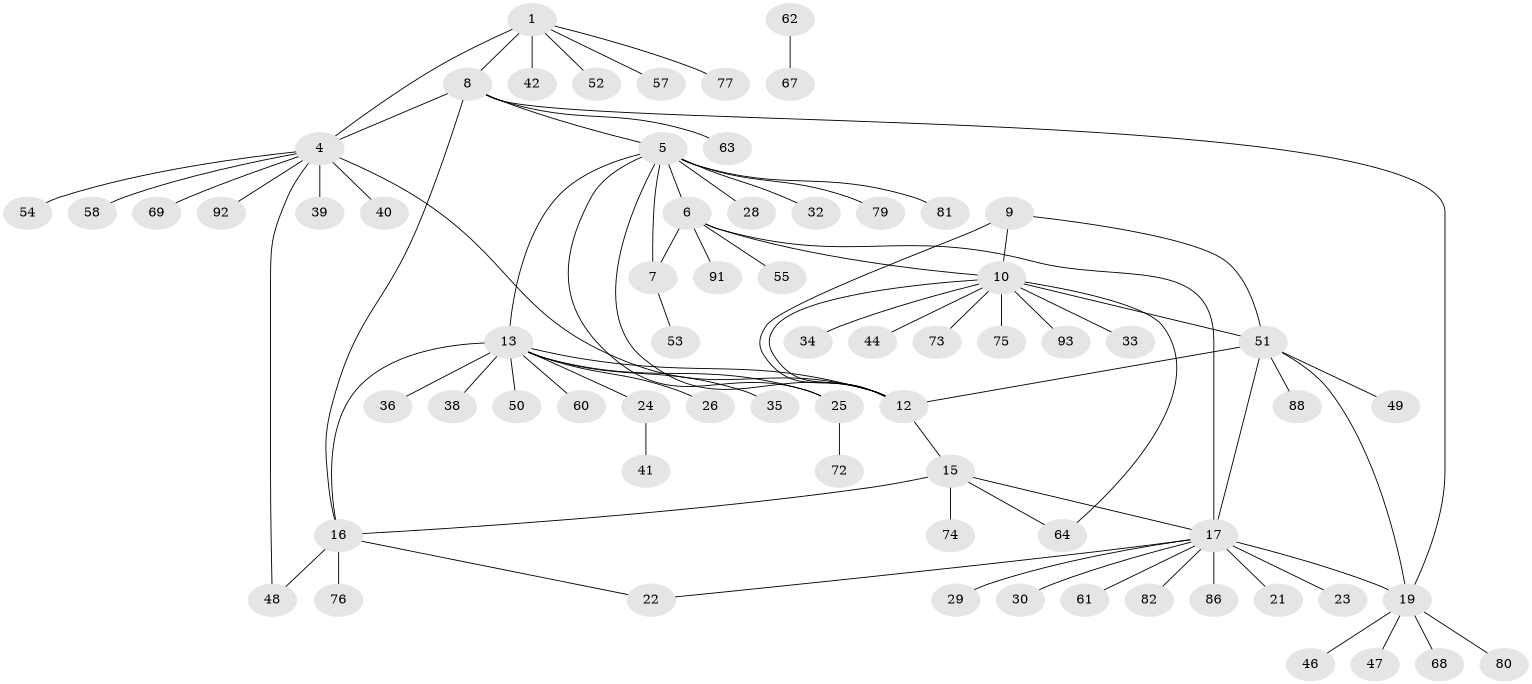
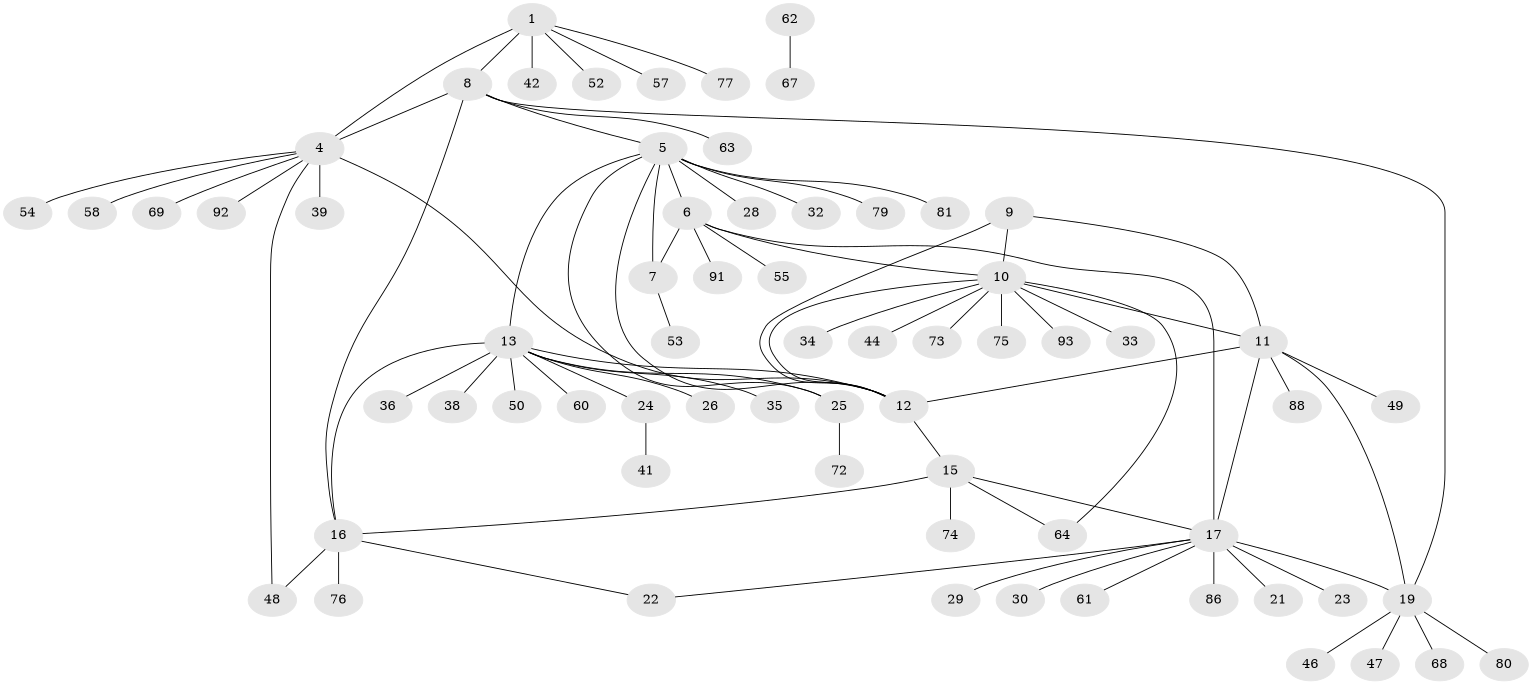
(384, 213) -> none
(1263, 342) -> (1263, 342)
(1149, 600) -> none
